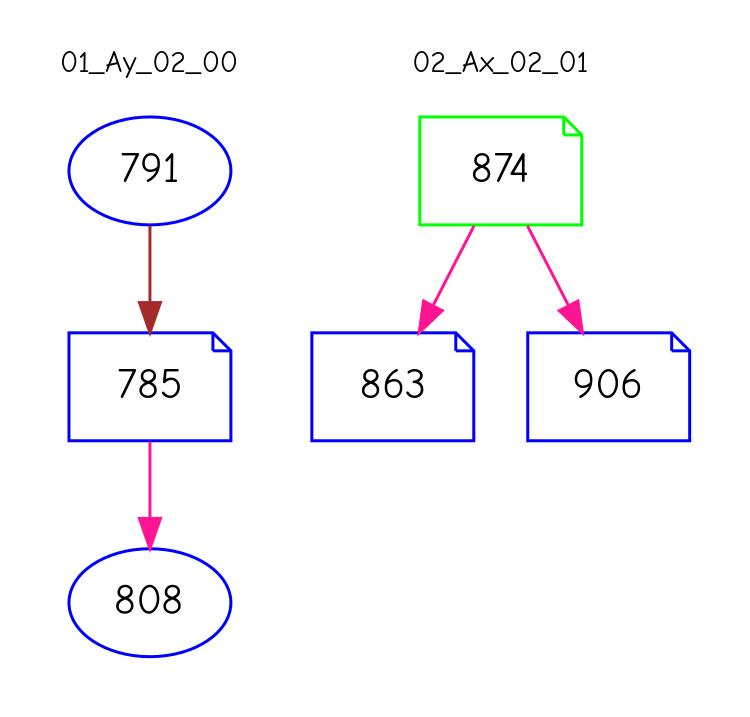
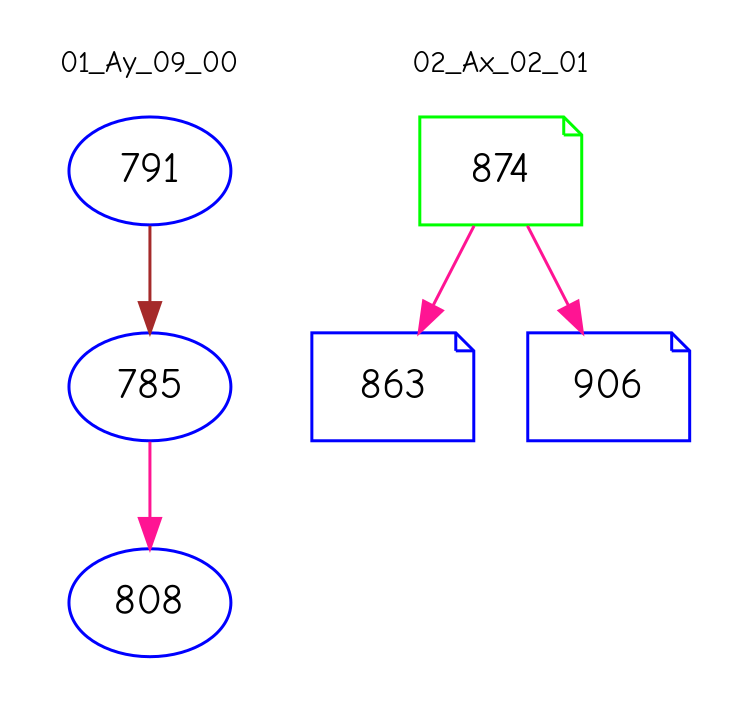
(150, 64) -> (150, 64)
(150, 387) -> (150, 387)
